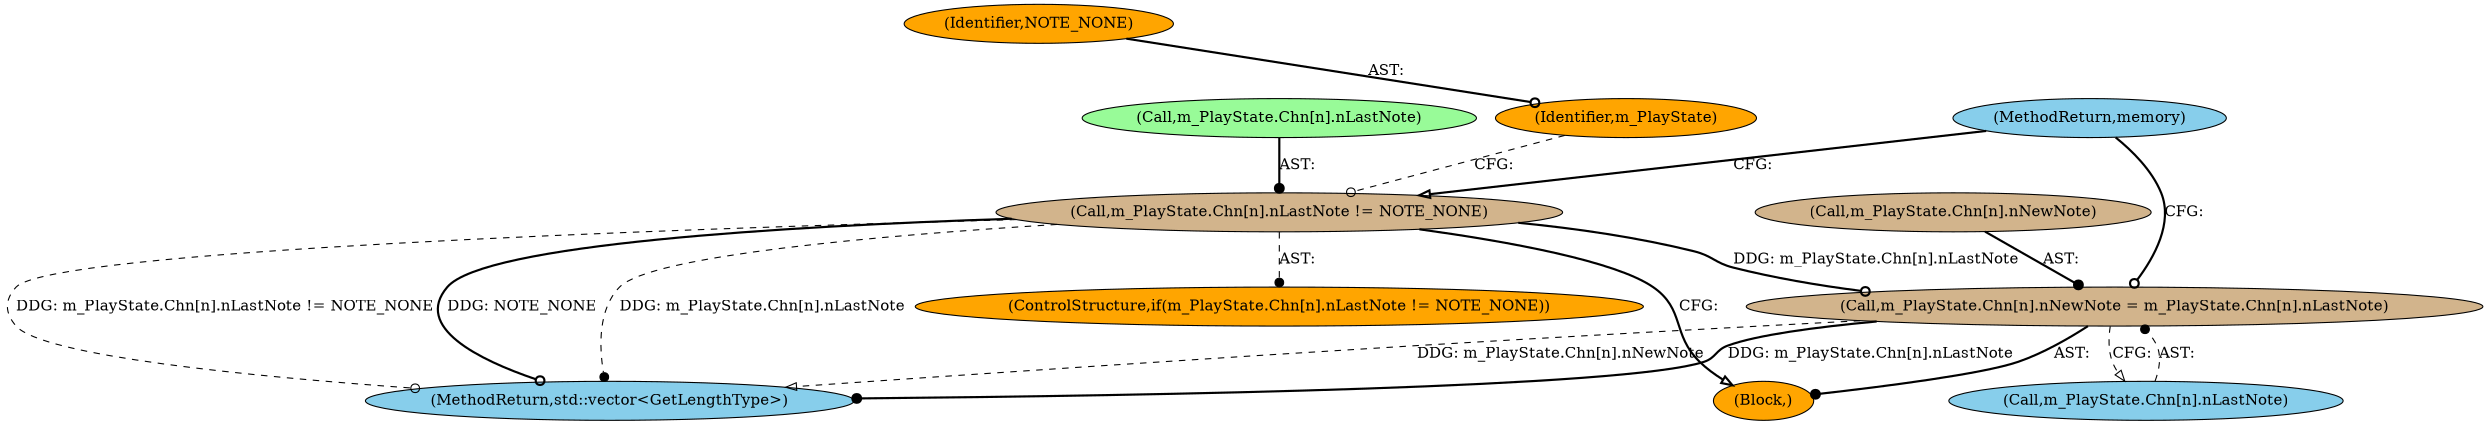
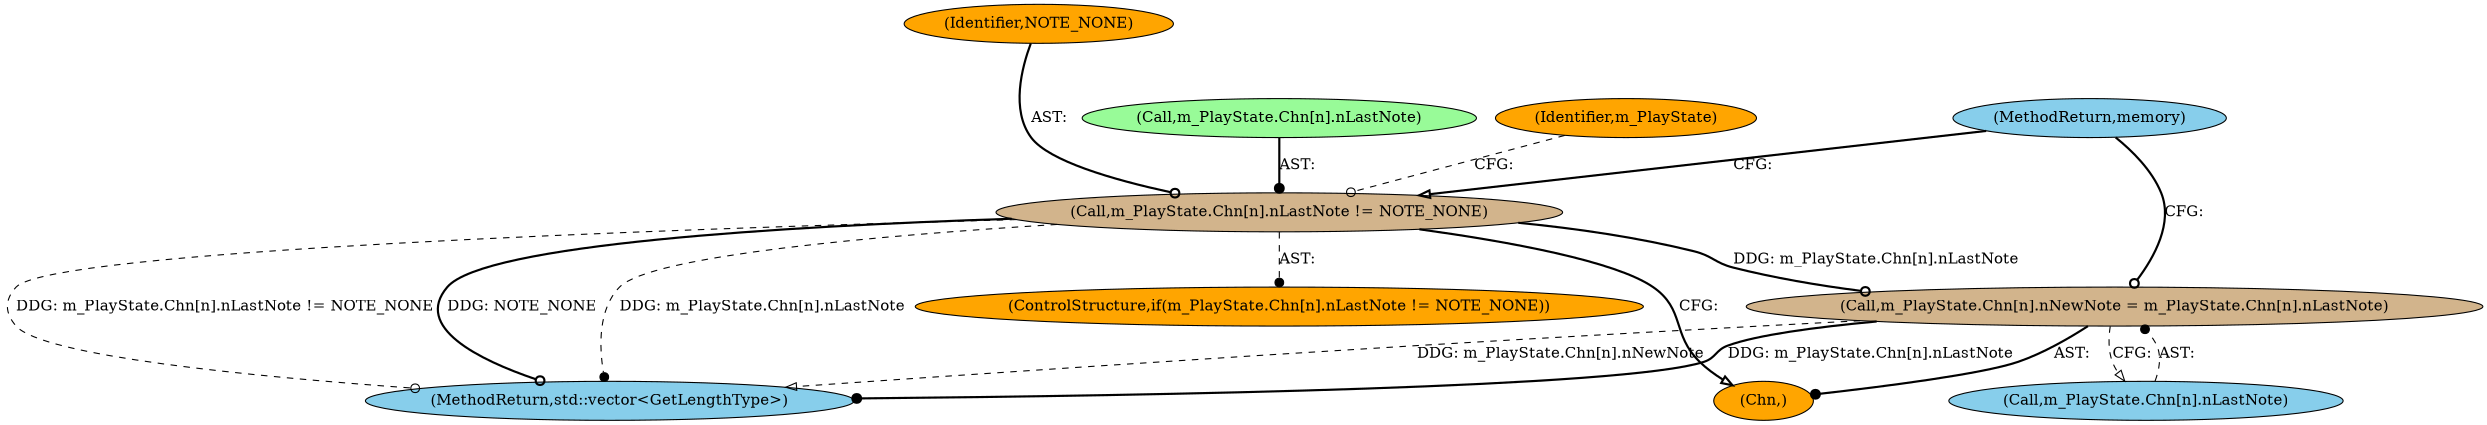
(1328, 70) -> (1052, 154)
(1953, 212) -> none
(1764, 401) -> (1764, 401)
